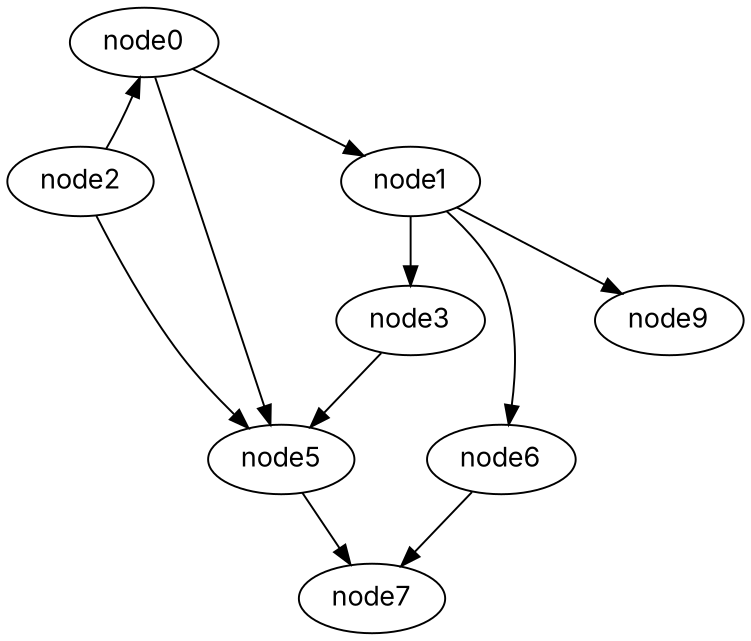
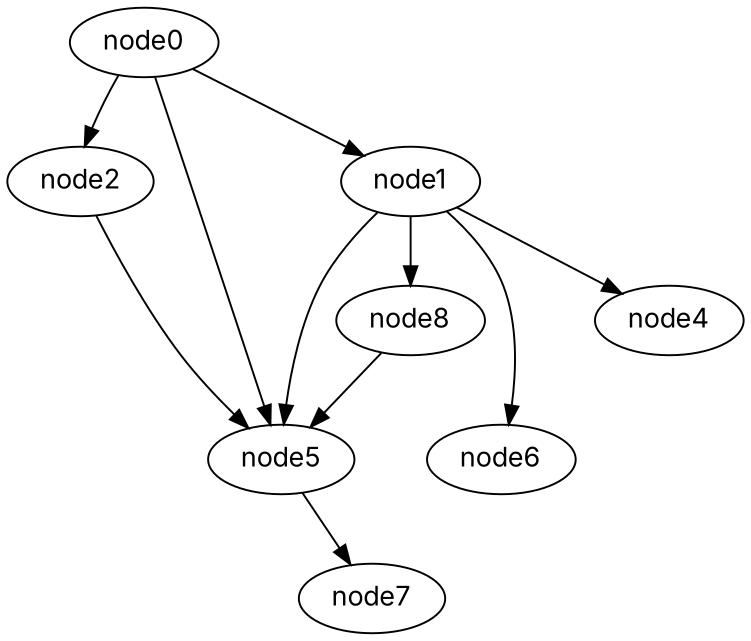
(120, 123) -> (104, 102)
none -> (313, 300)
(411, 320) -> (411, 320)
(669, 320) -> (669, 320)
(443, 522) -> none
